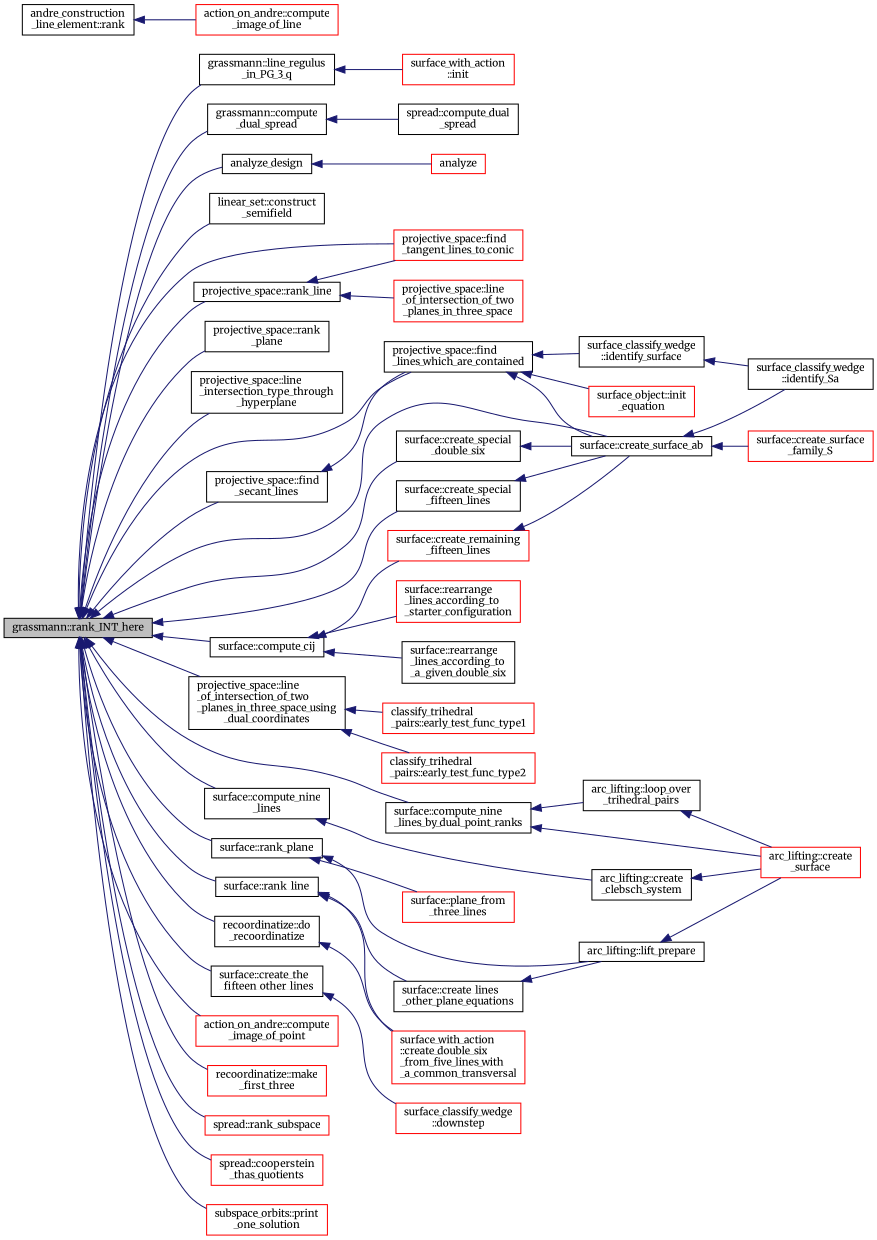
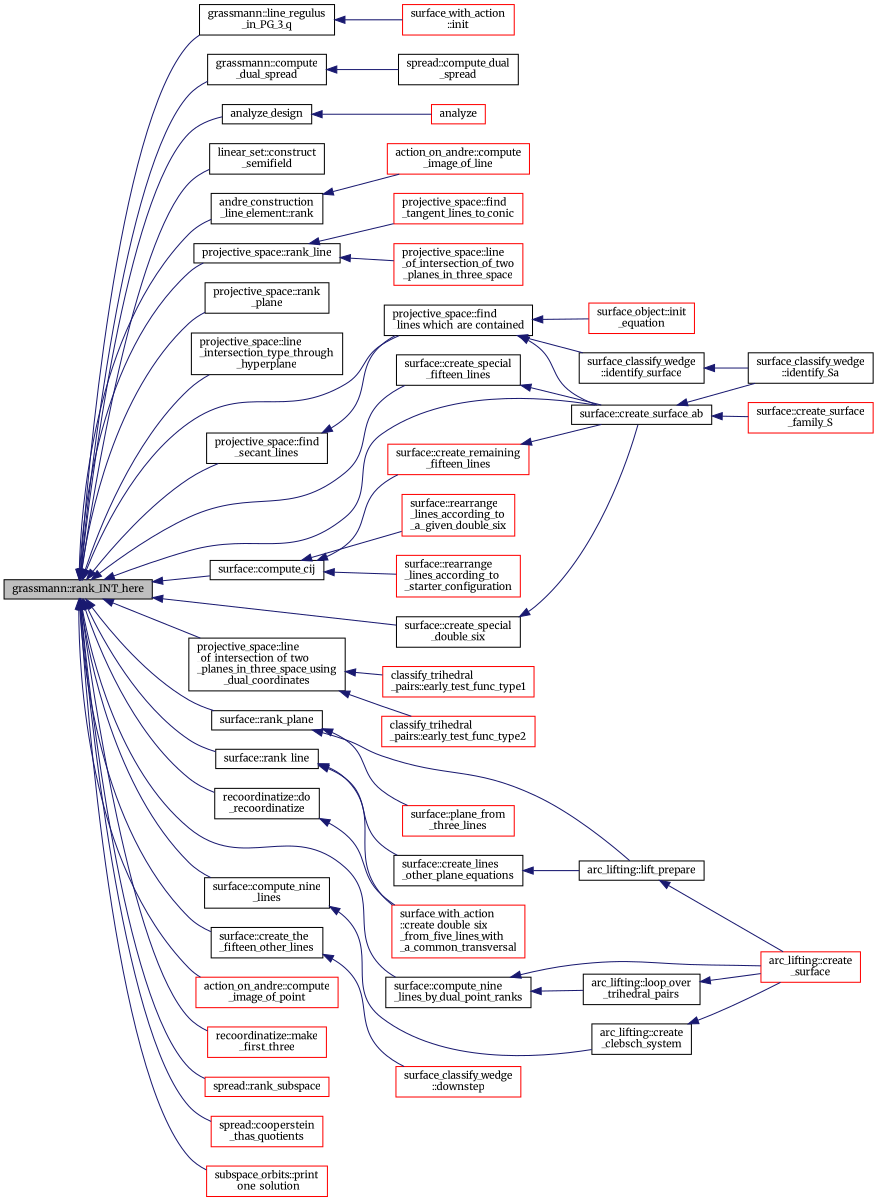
(140, 332) -> (148, 290)
(458, 662) -> (458, 515)
